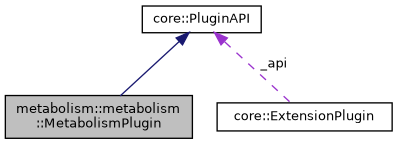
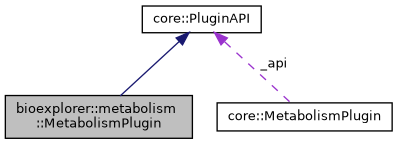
(99, 117) -> (99, 117)
(305, 117) -> (305, 117)
